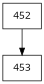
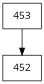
(22, 39) -> (22, 39)
